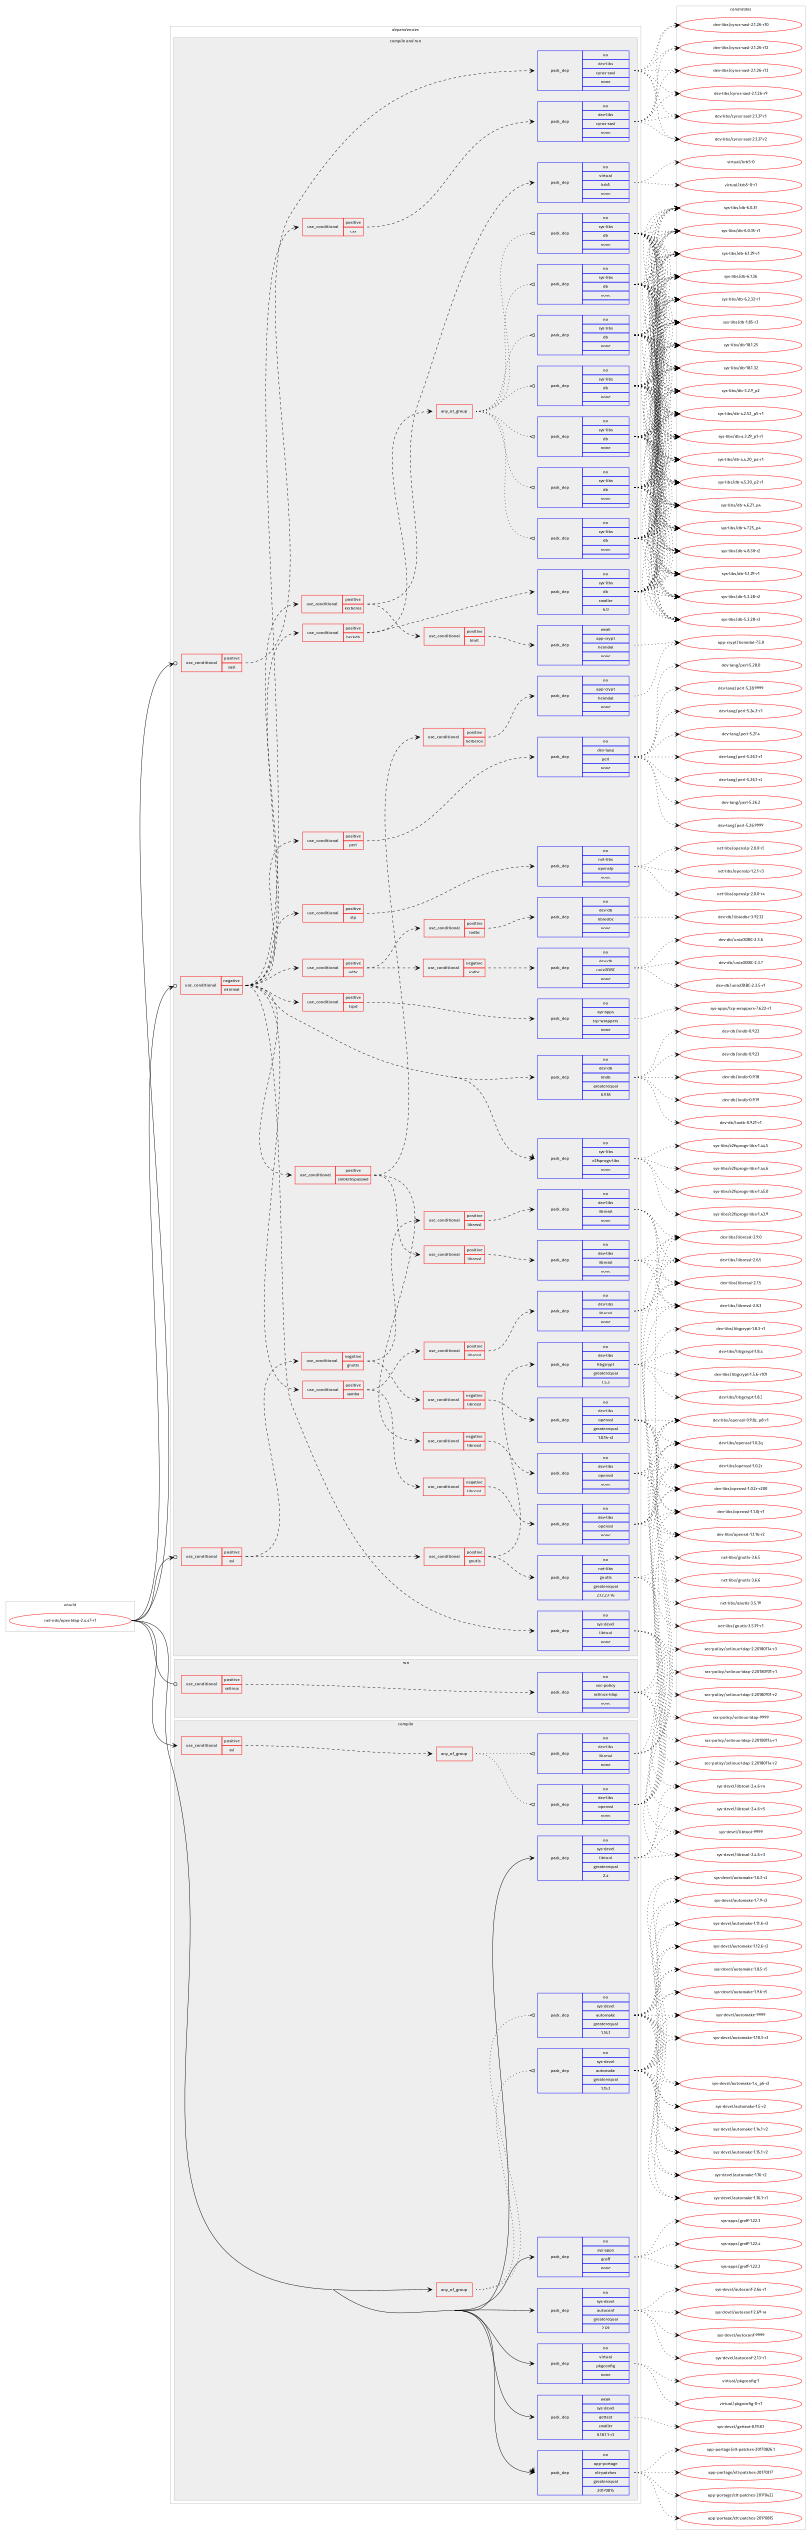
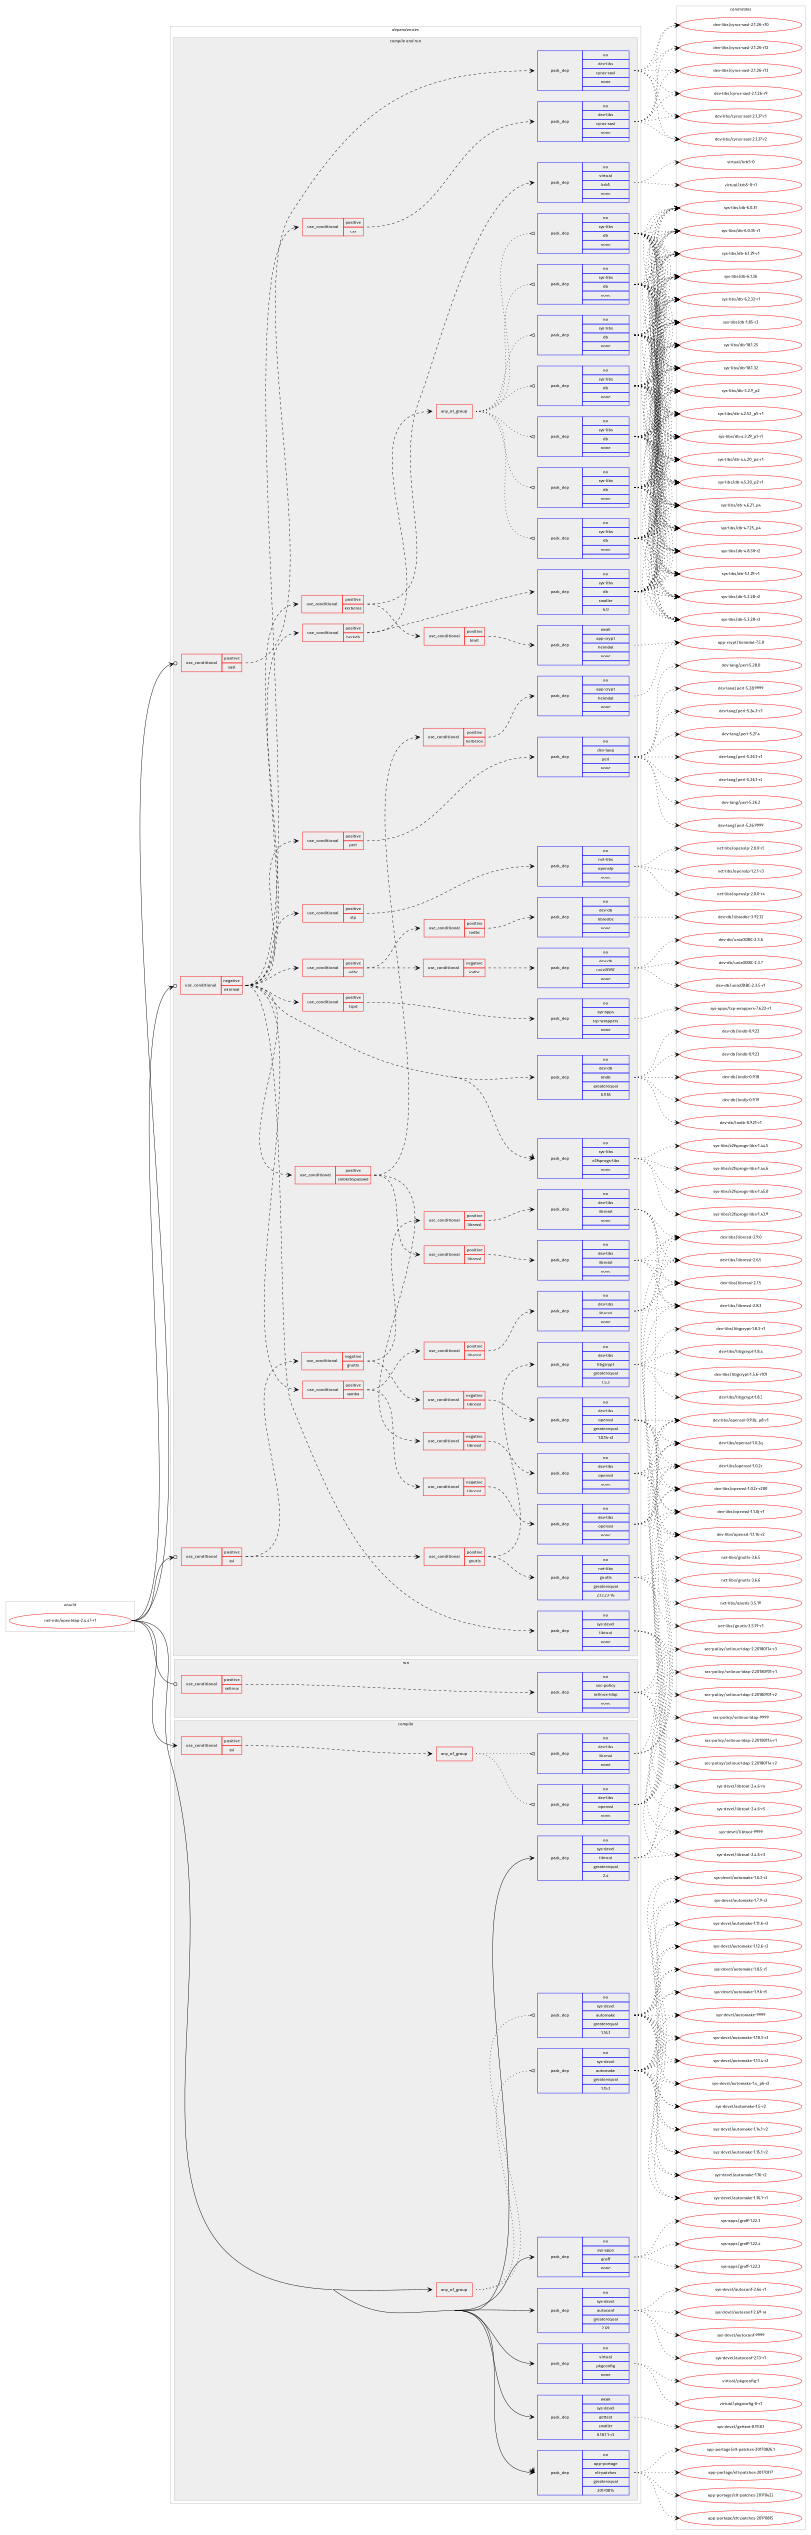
none -> (741, 2061)
